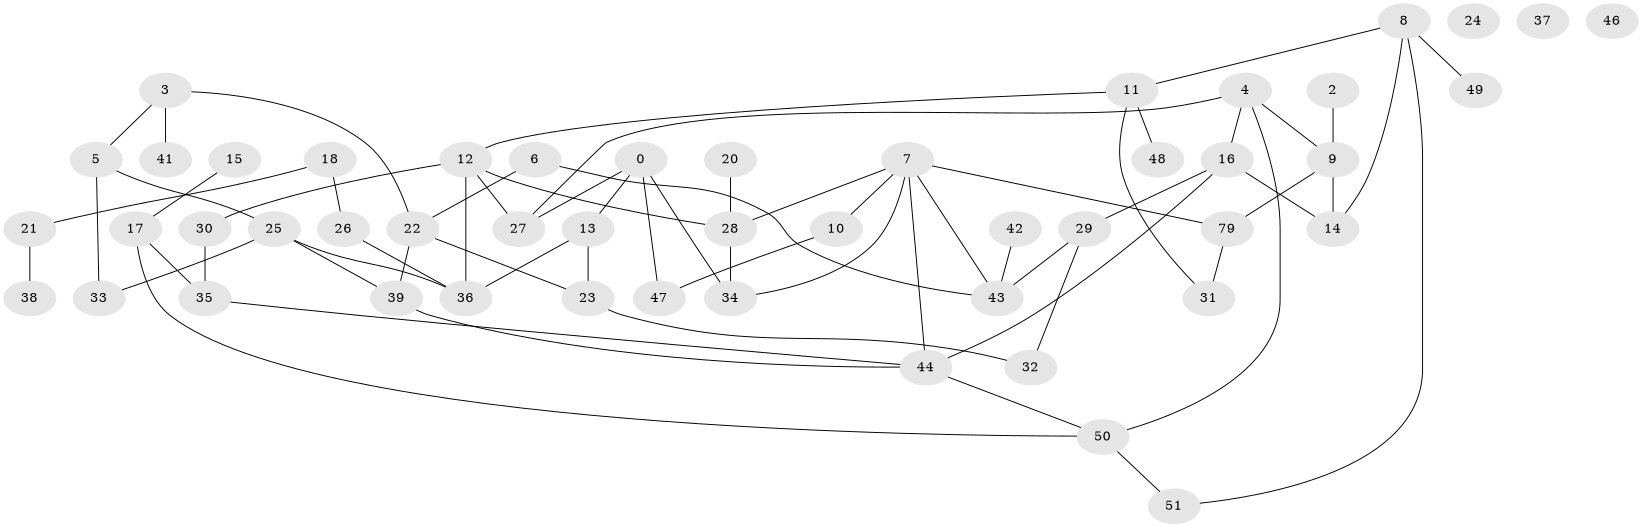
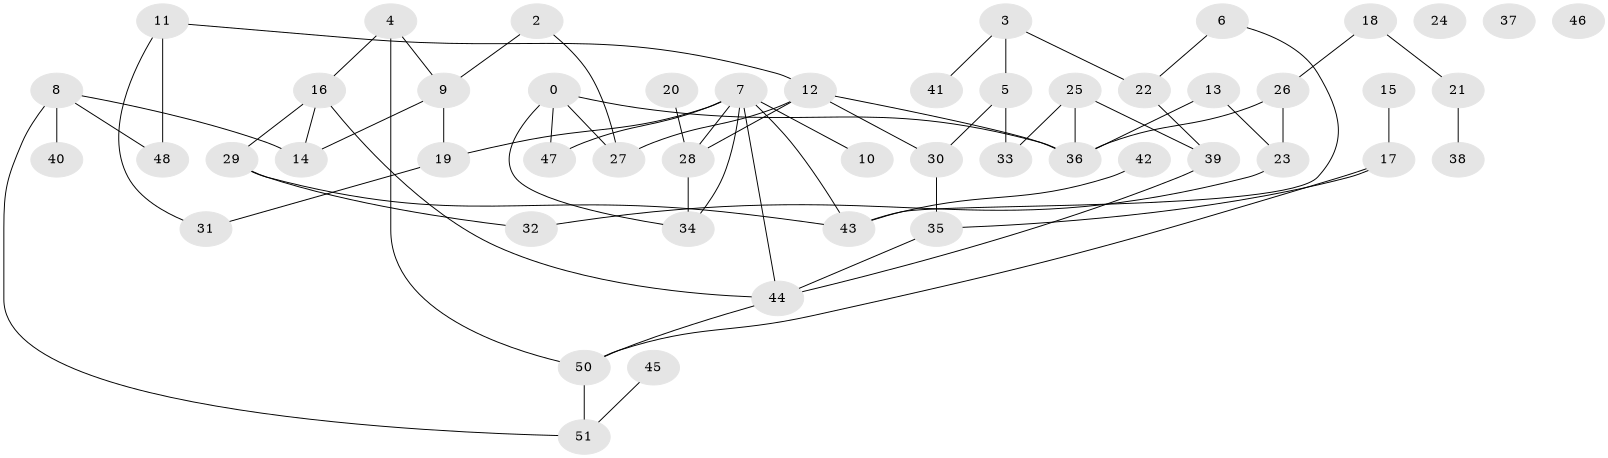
(1268, 56) -> (110, 125)
(1476, 90) -> (57, 160)
(862, 113) -> (595, 83)
(171, 191) -> (977, 119)
(615, 194) -> (818, 117)
(1227, 229) -> (444, 160)
(747, 262) -> (645, 125)
(501, 264) -> (1283, 125)
none -> (654, 368)
